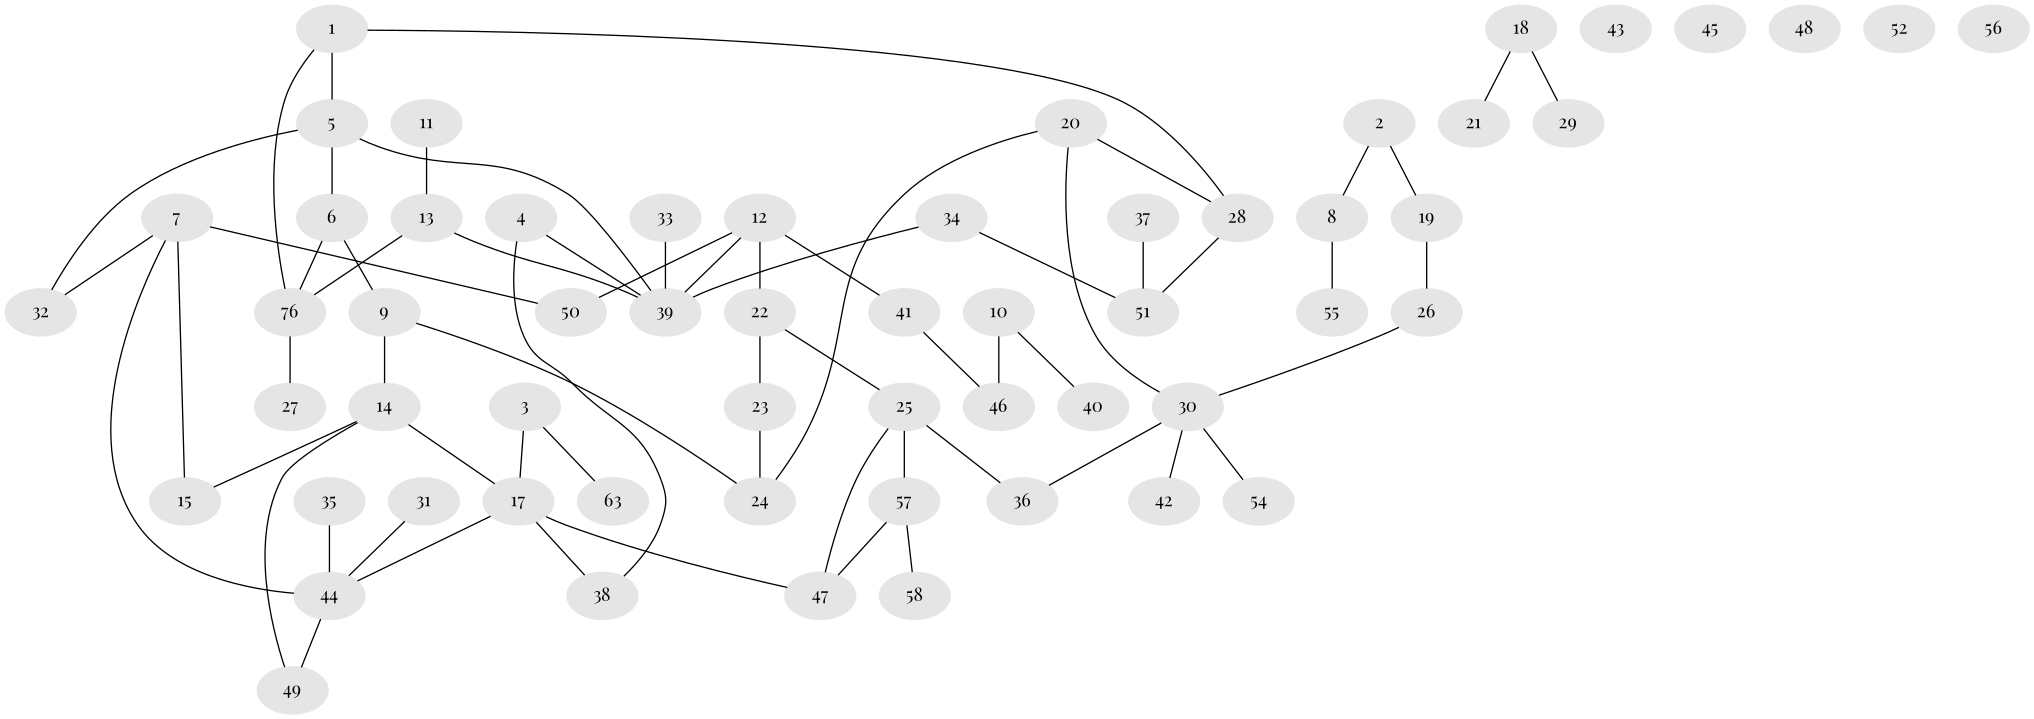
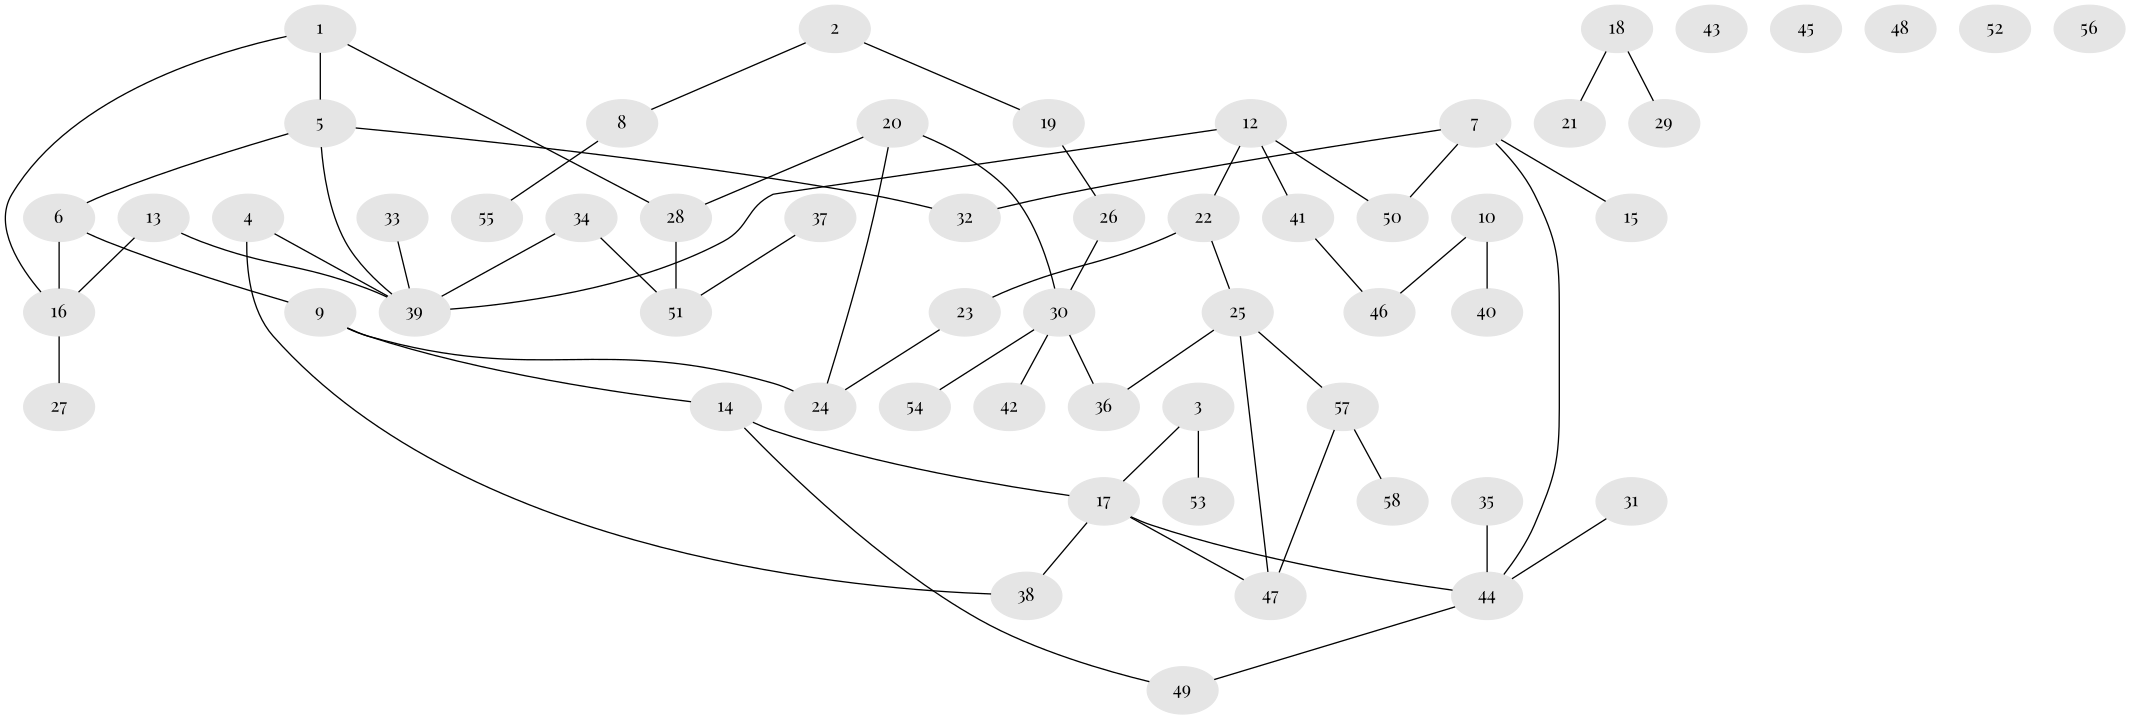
(427, 123) -> none
(290, 312) -> (59, 312)
(285, 454) -> none
(613, 501) -> (1198, 501)
